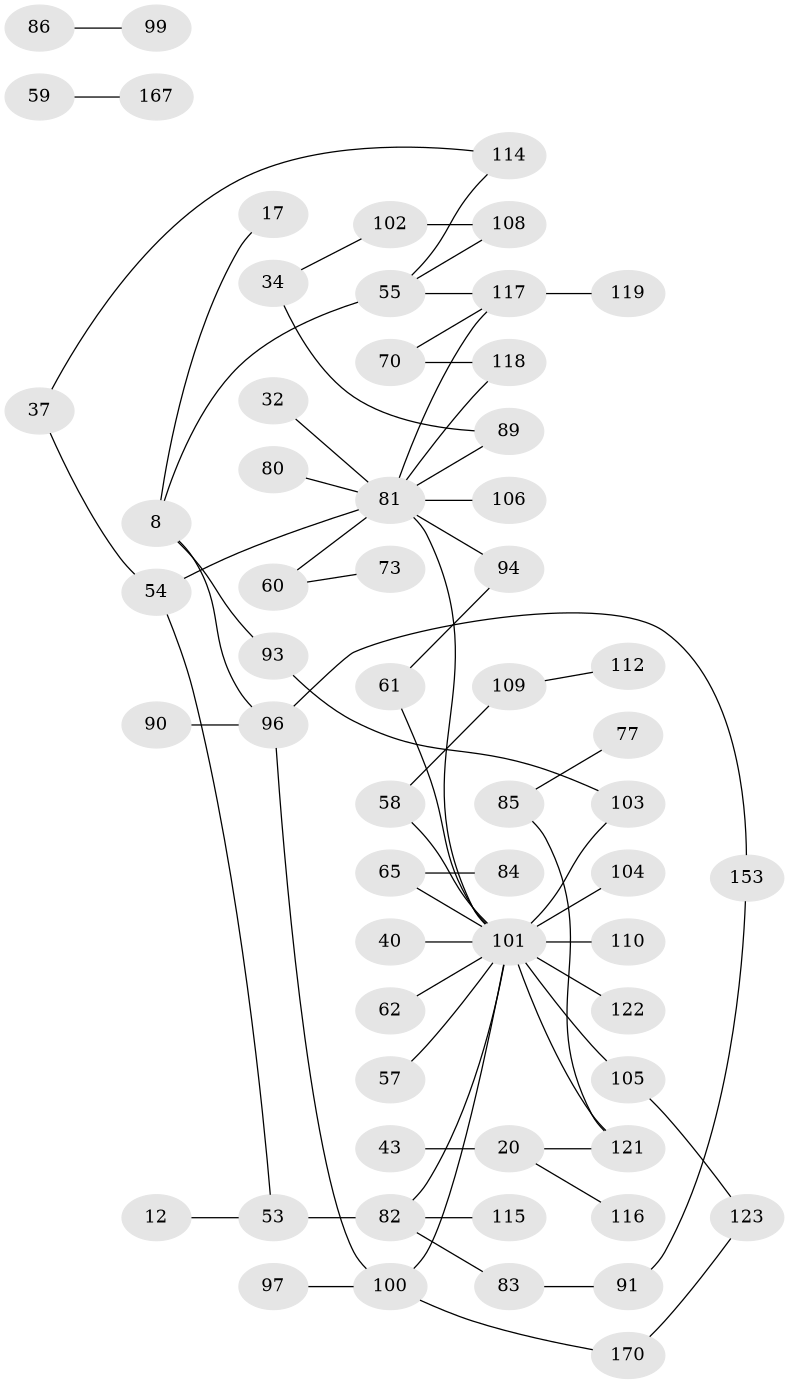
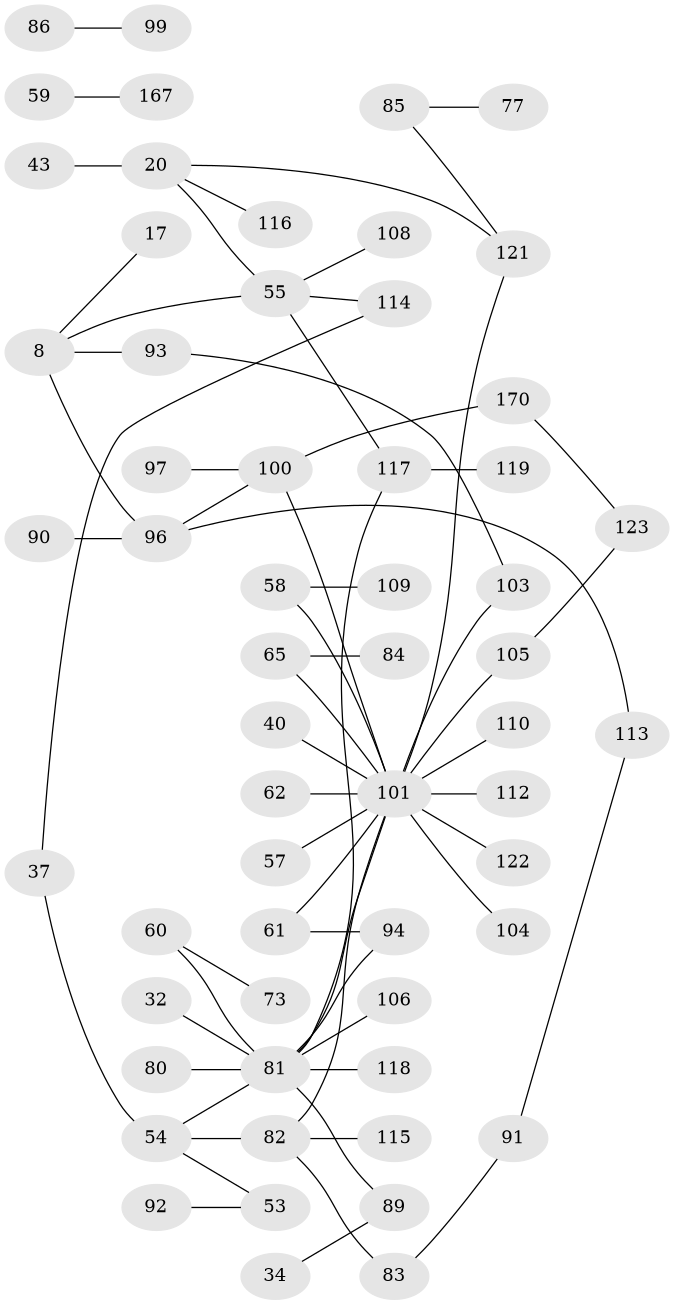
(390, 225) -> none
none -> (216, 230)
(390, 362) -> none
(569, 676) -> (454, 794)
(747, 878) -> (632, 735)
(156, 1218) -> (156, 1207)
(332, 1218) -> (216, 1139)
